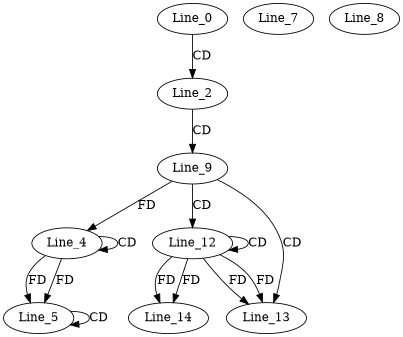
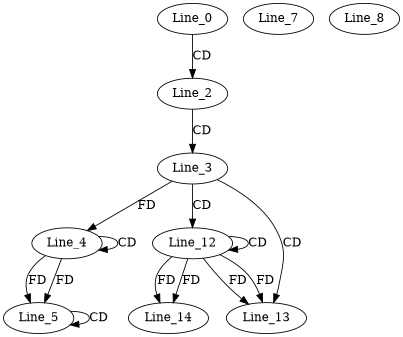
(193, 169) -> (193, 169)
